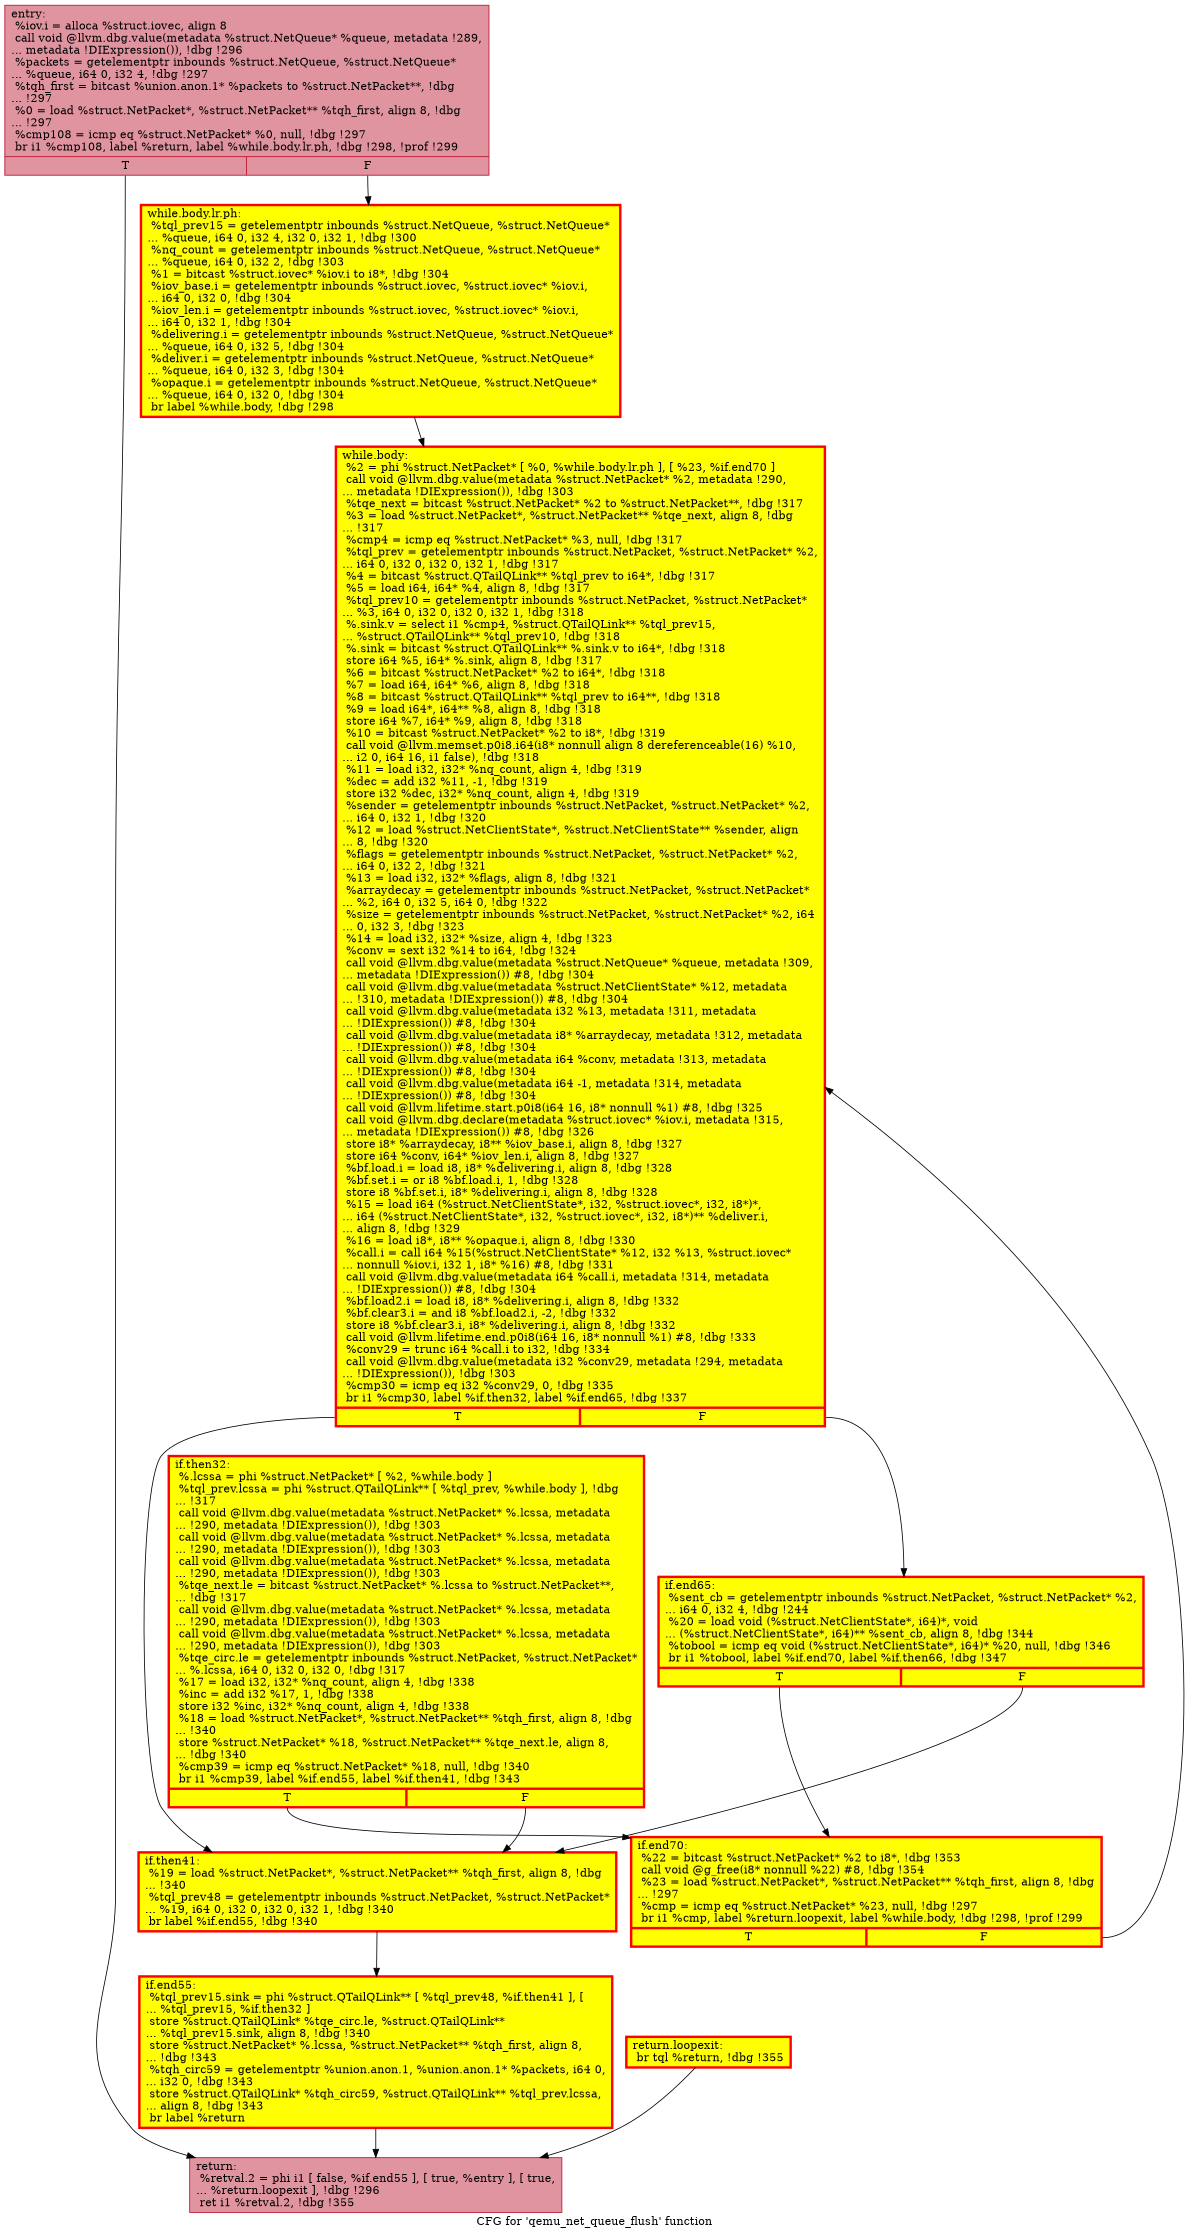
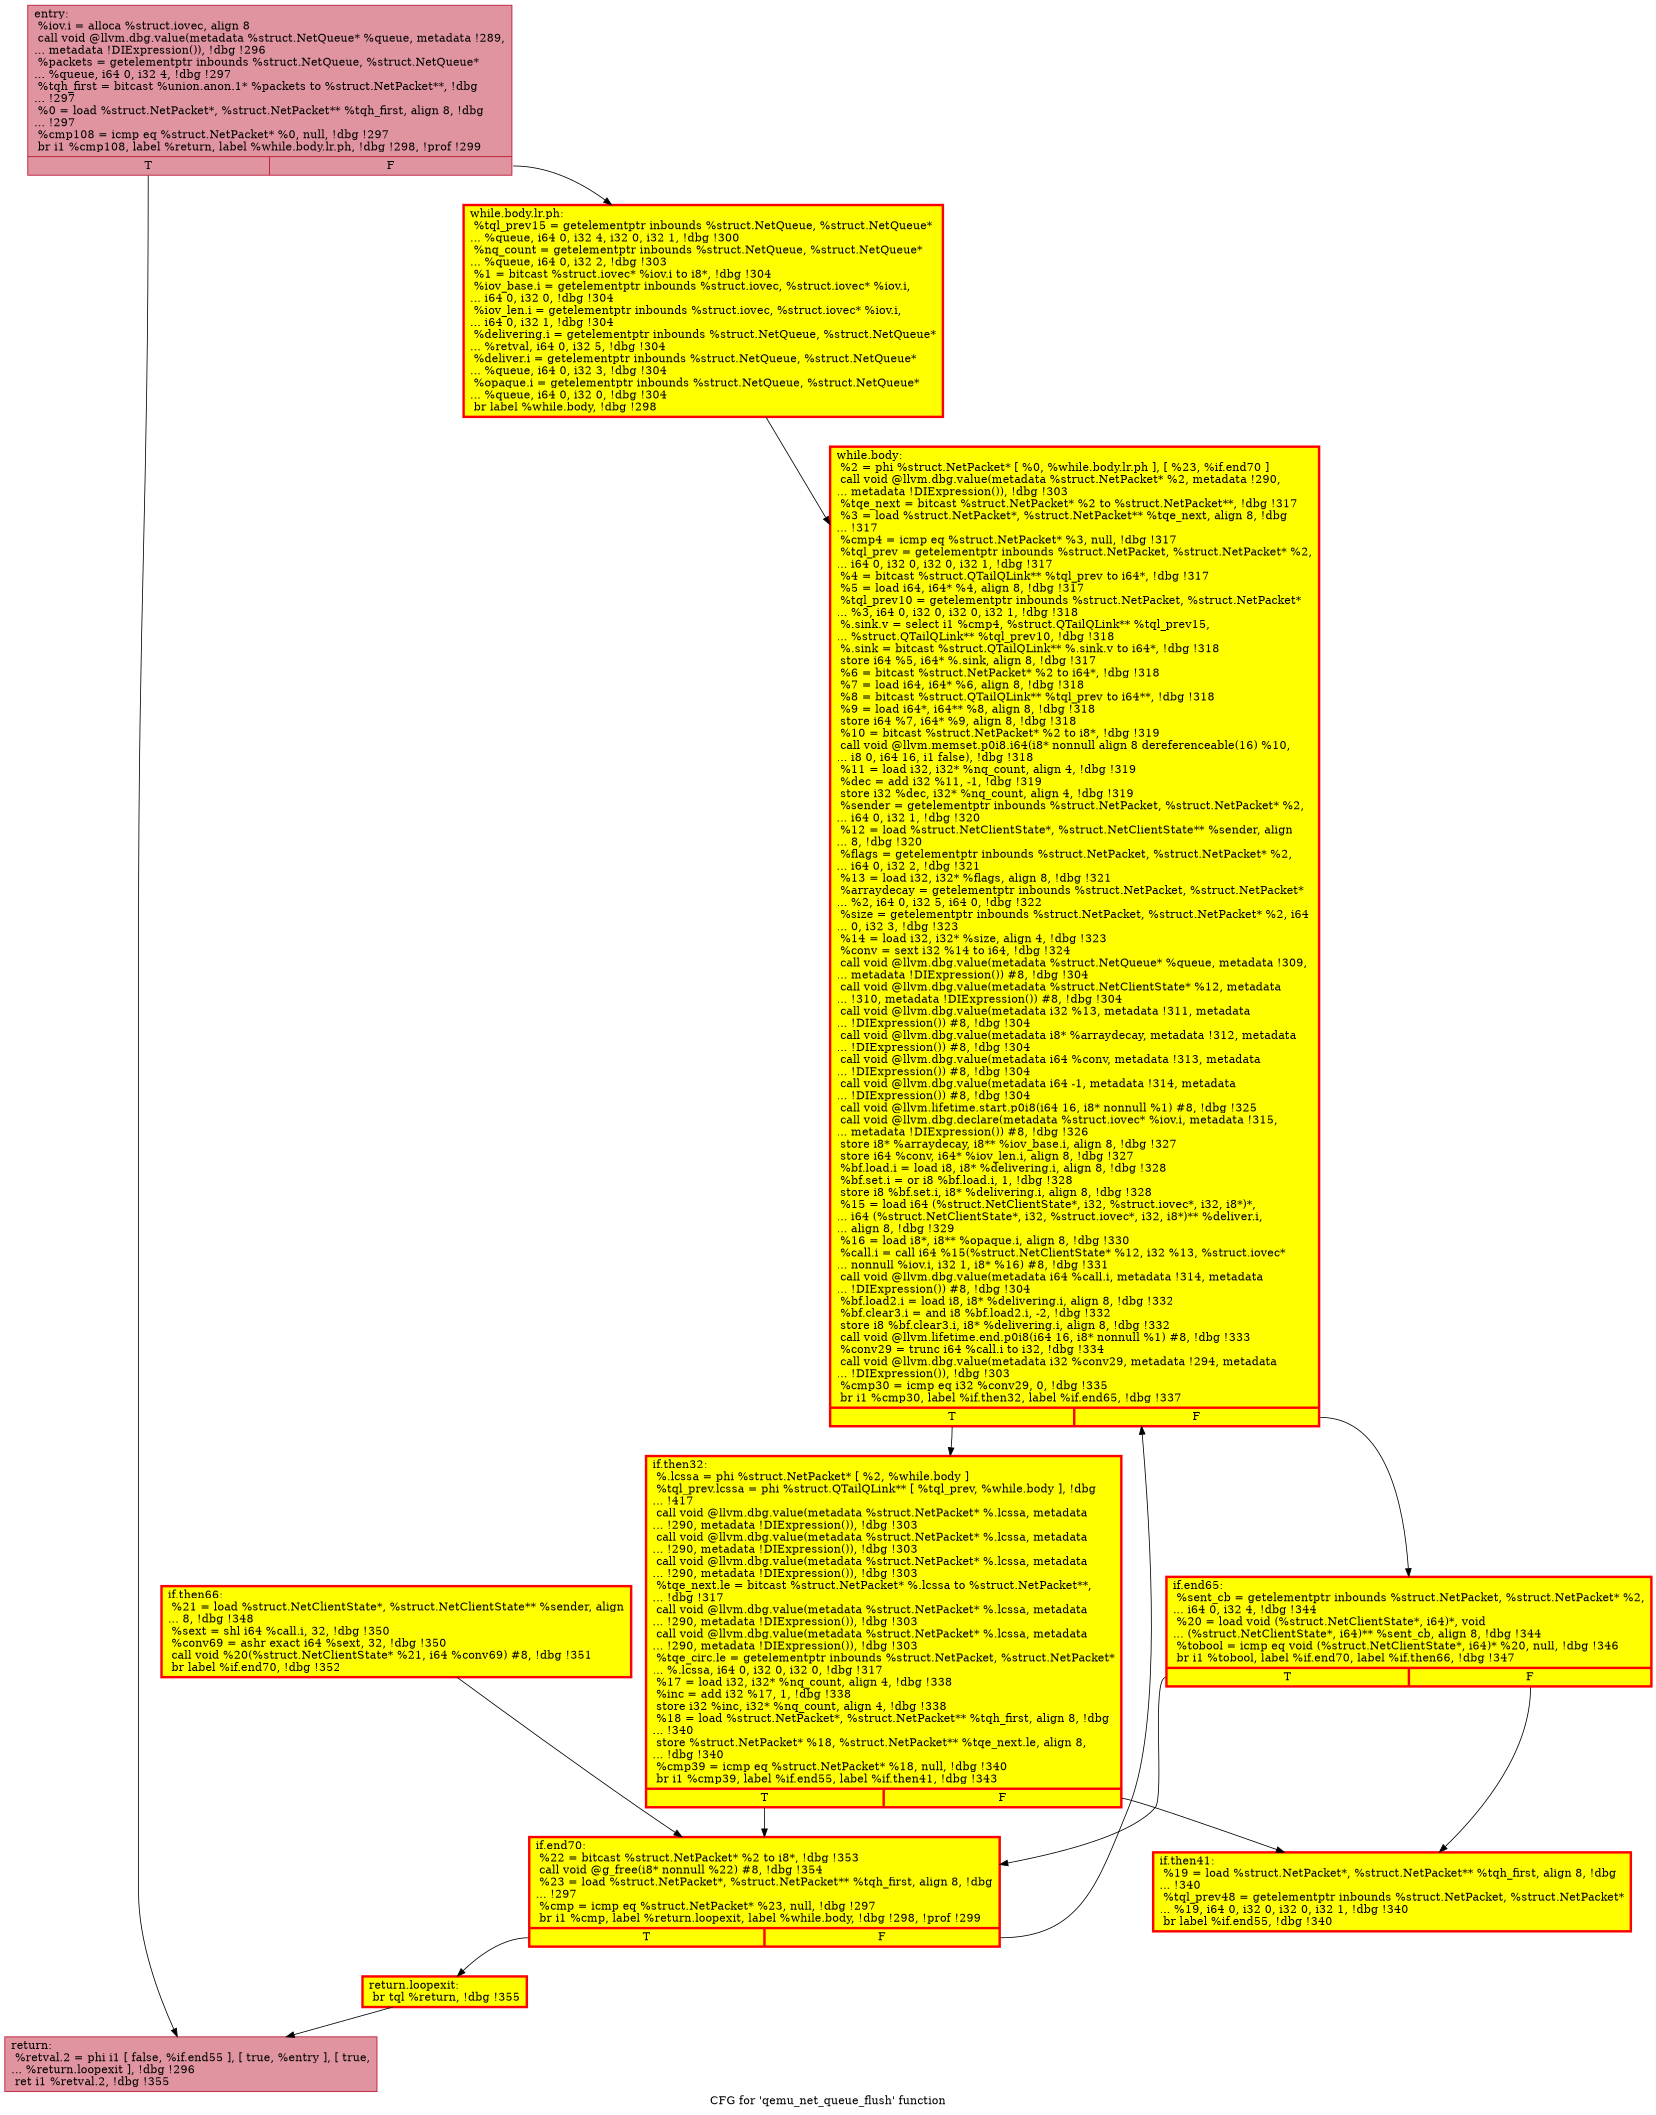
(246, 347) -> (568, 347)
(441, 758) -> (935, 758)
(196, 1501) -> (673, 1501)
(145, 1571) -> (952, 1437)
(737, 1610) -> (1245, 1610)
none -> (396, 1632)
none -> (493, 1948)
(376, 2052) -> none
